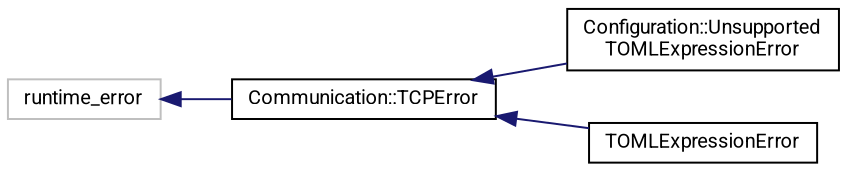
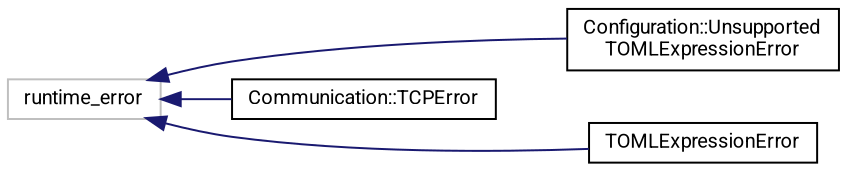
(530, 70) -> (366, 47)
(553, 123) -> (376, 149)
